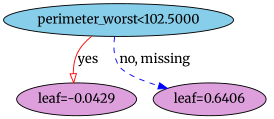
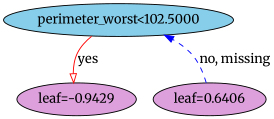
(124, 71) -> (194, 57)
(77, 99) -> (77, 99)
